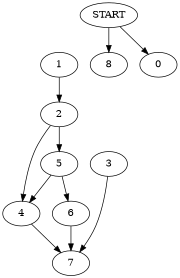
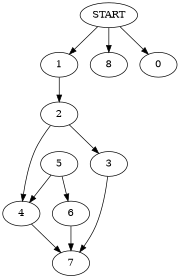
none -> (86, 38)
(59, 136) -> (81, 137)
